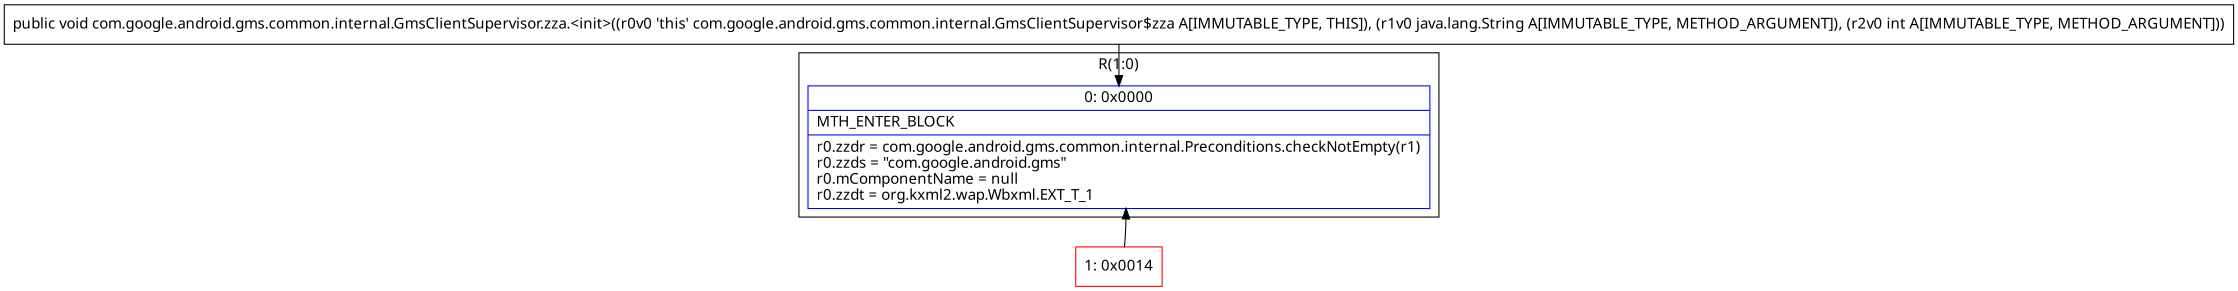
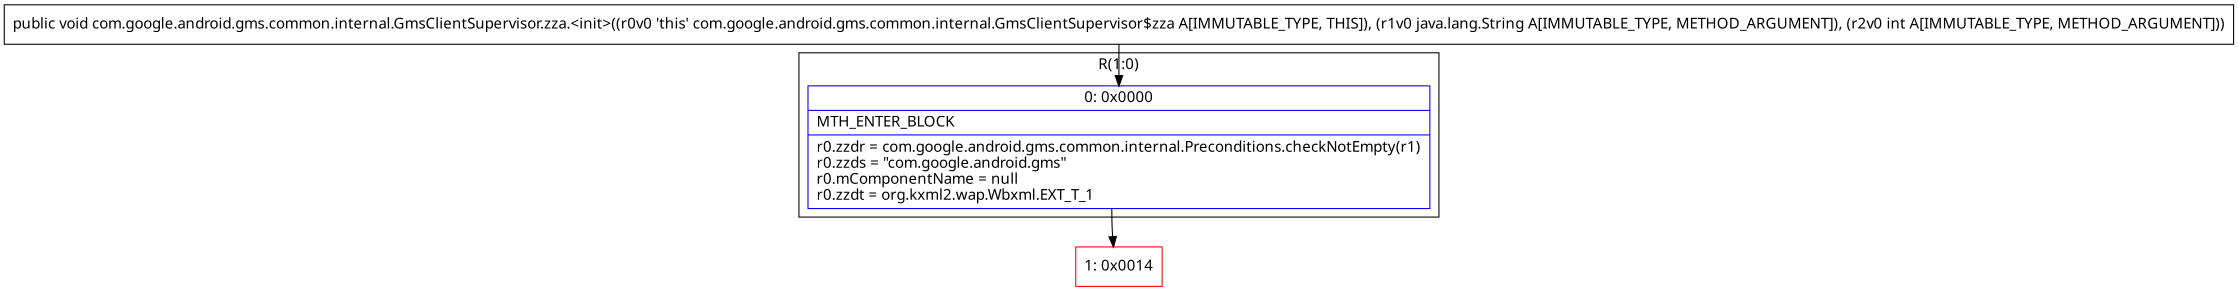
(1125, 233) -> (1112, 224)
